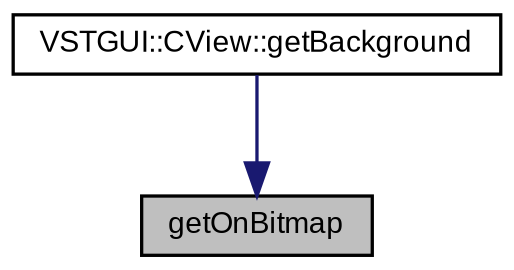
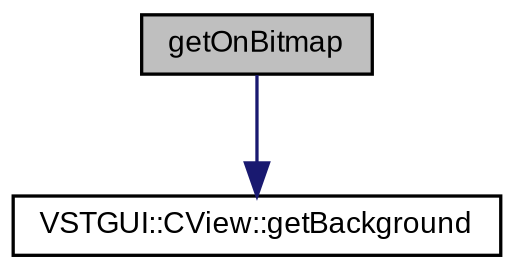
(257, 119) -> (257, 119)
